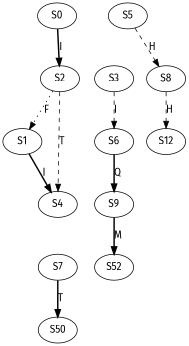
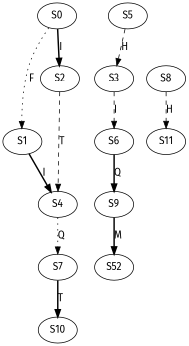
(145, 44) -> (122, 44)
(43, 107) -> (27, 72)
(166, 142) -> (166, 142)
none -> (58, 232)
(58, 330) -> (58, 330)
